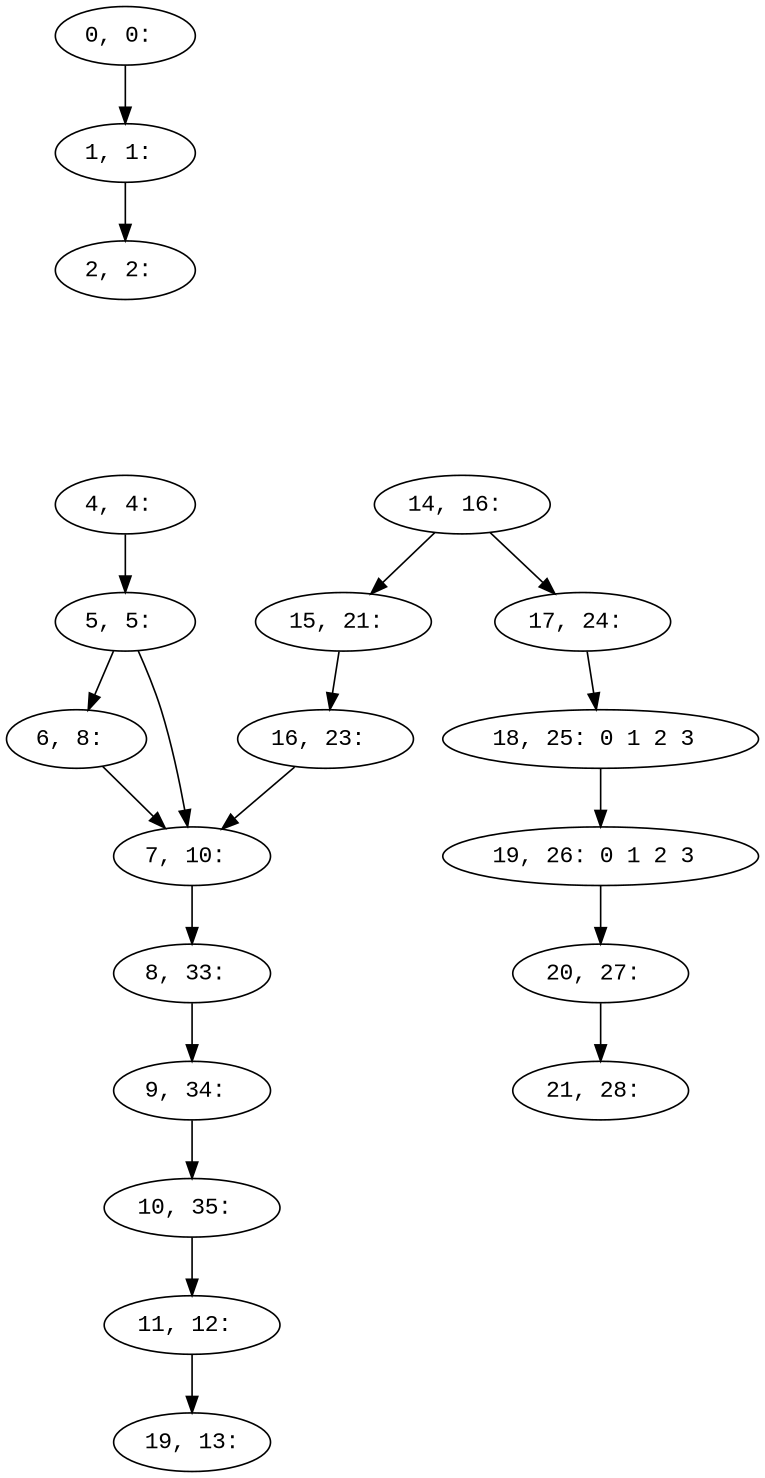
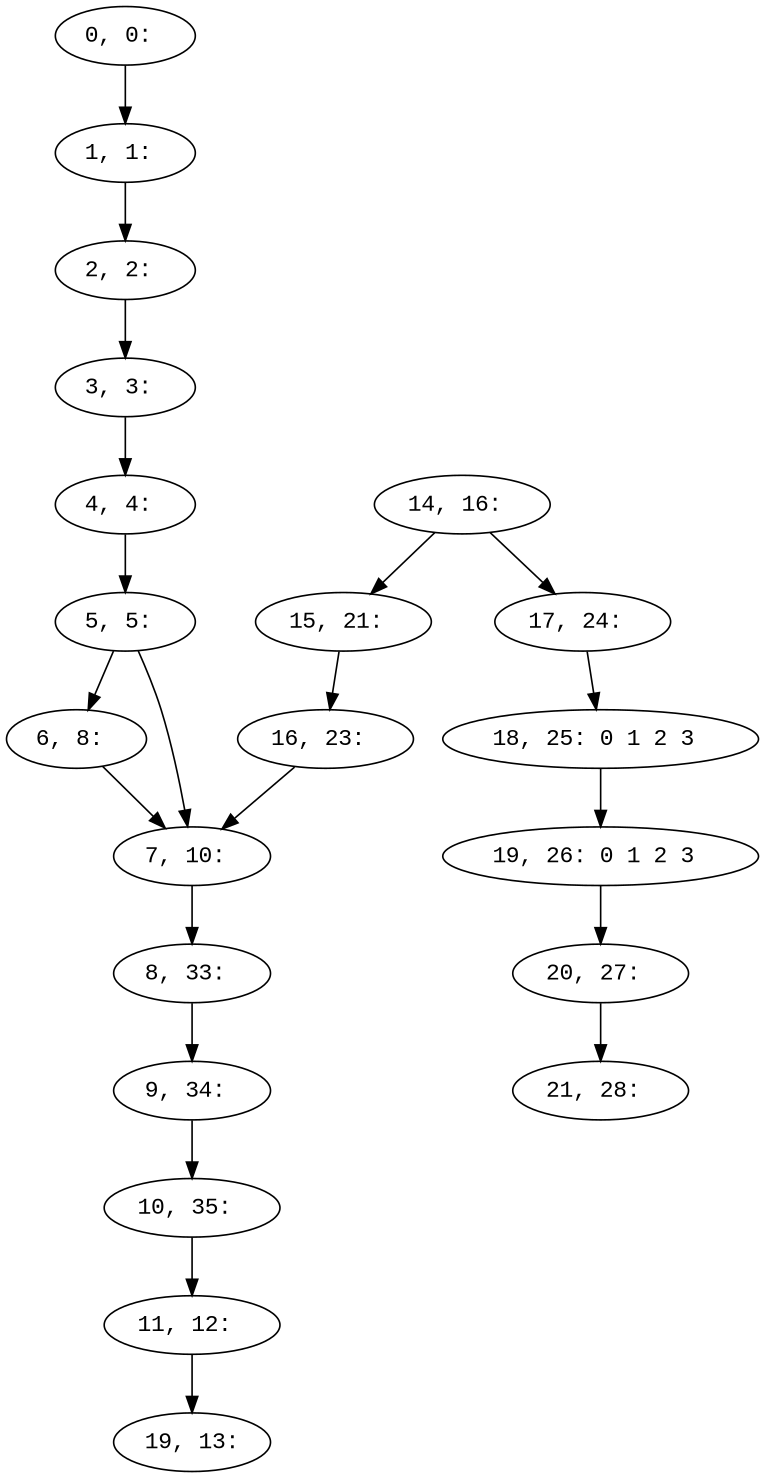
none -> (125, 387)
